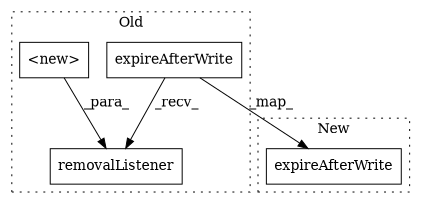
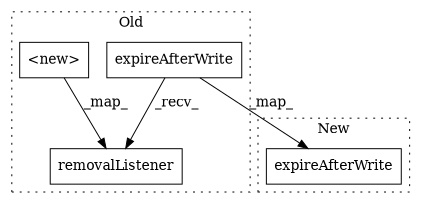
(106, 103) -> (106, 103)
